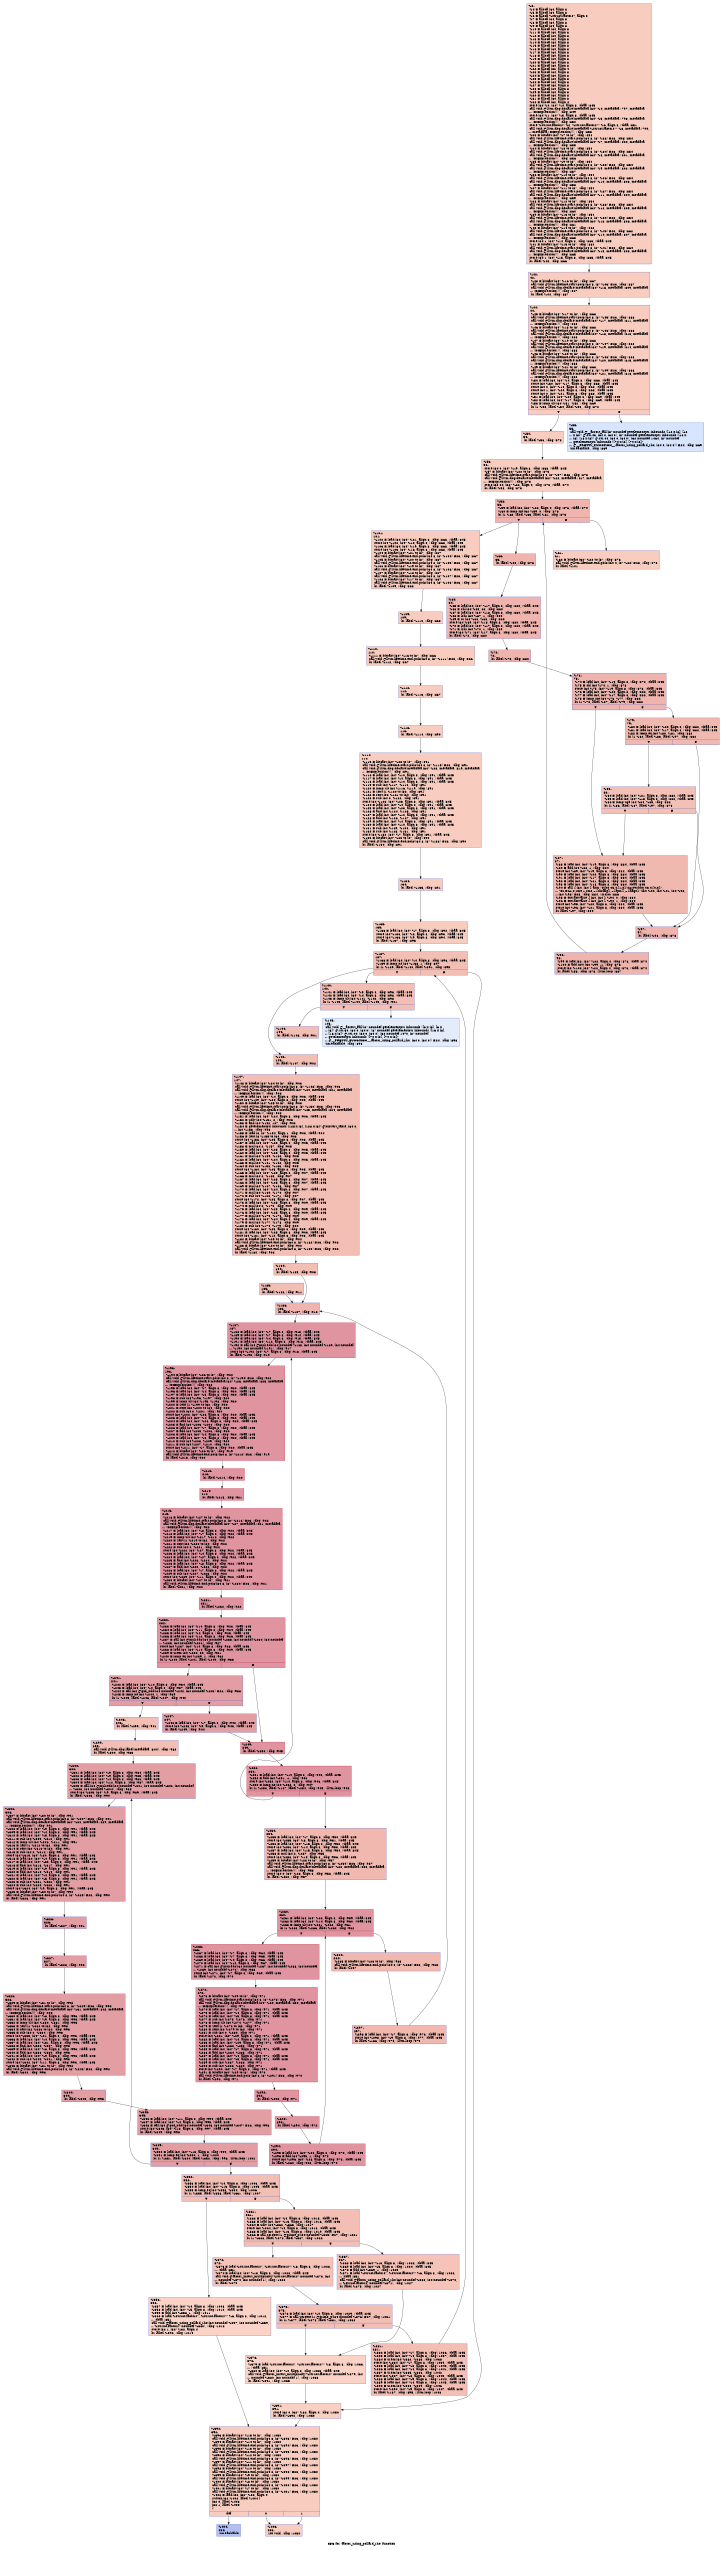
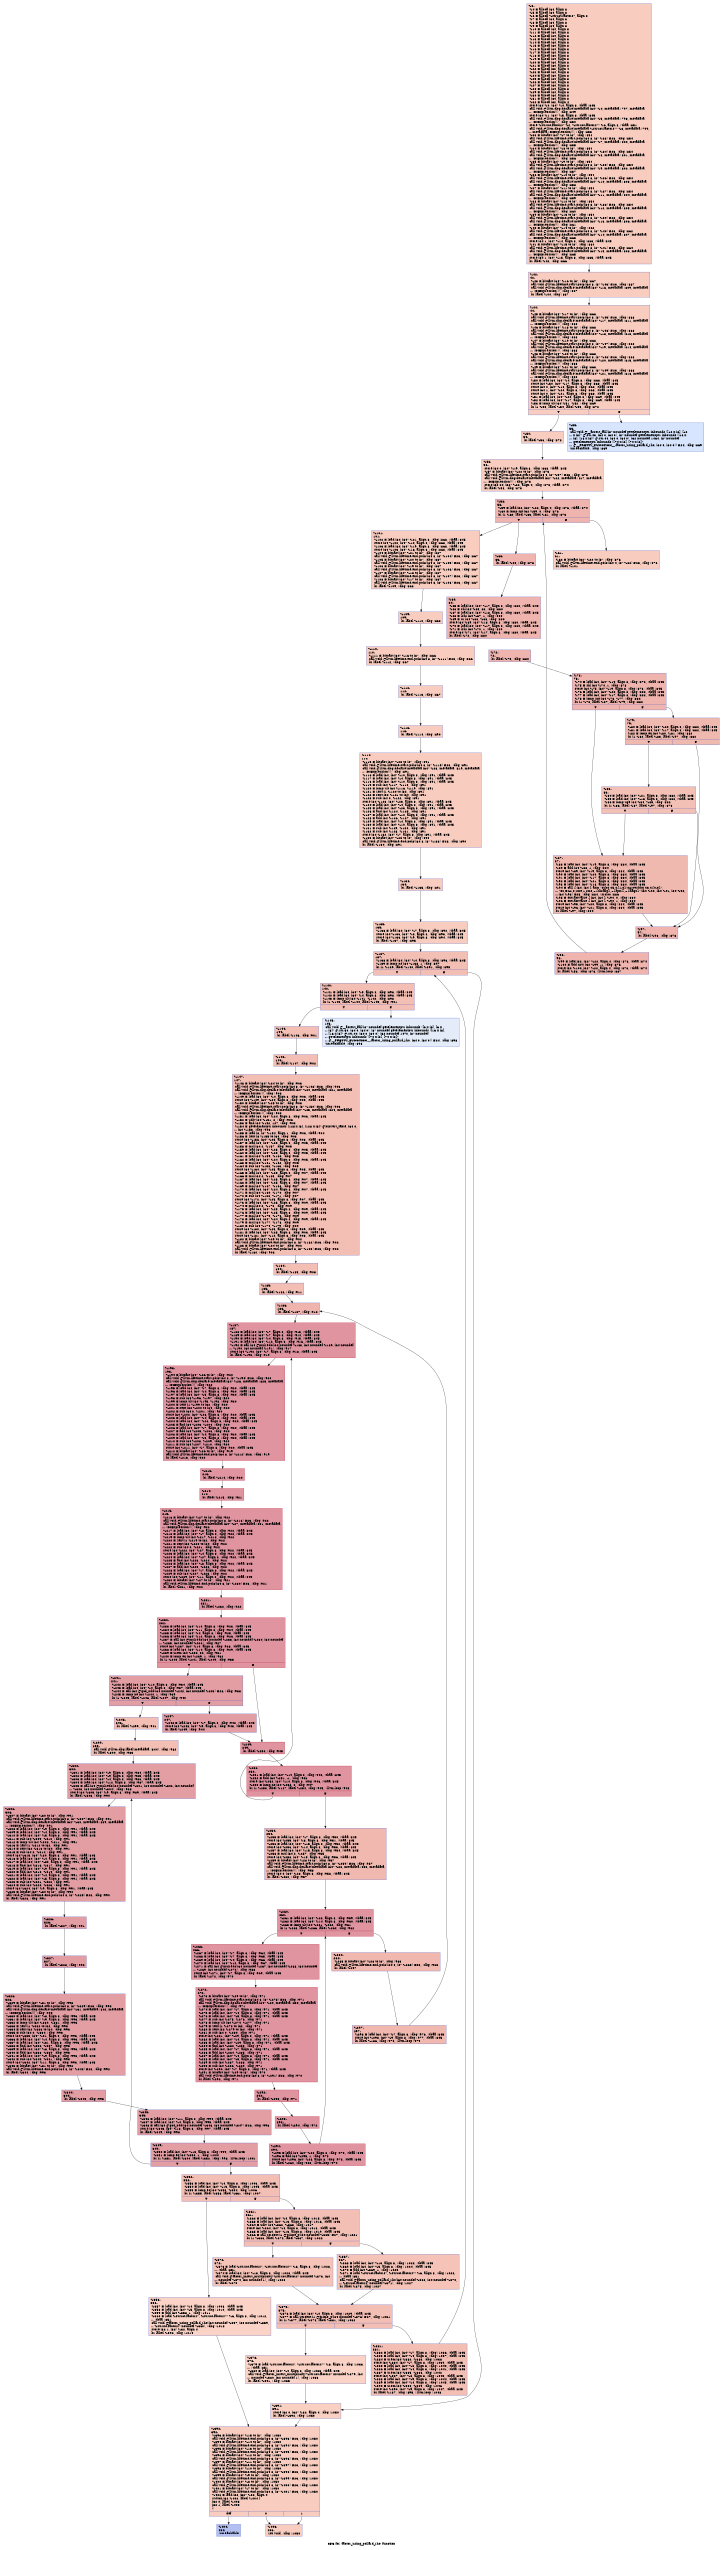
(504, 643) -> none
(299, 991) -> (296, 1045)
(307, 1288) -> (289, 1278)
(391, 2339) -> (363, 2296)
